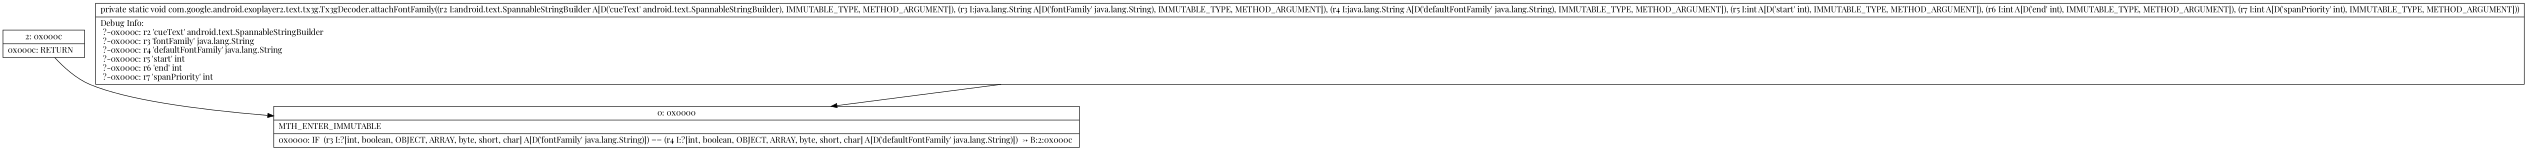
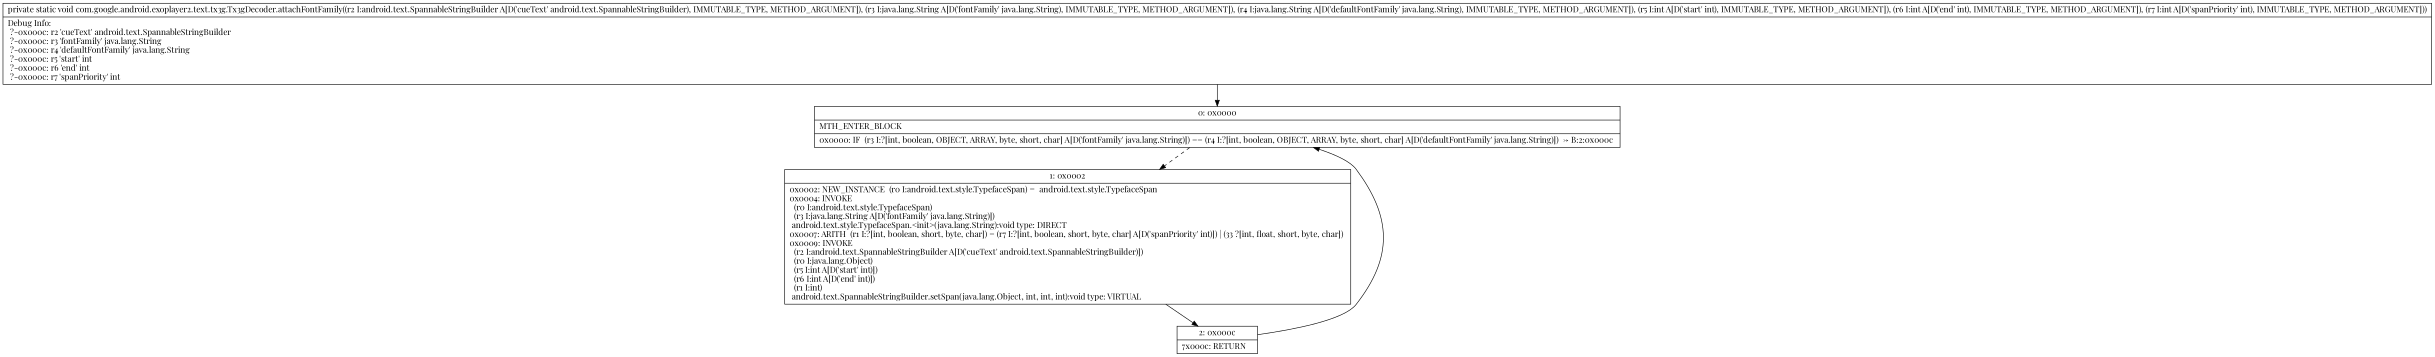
(44, 50) -> (1217, 346)
(330, 127) -> (861, 127)
none -> (1068, 237)
